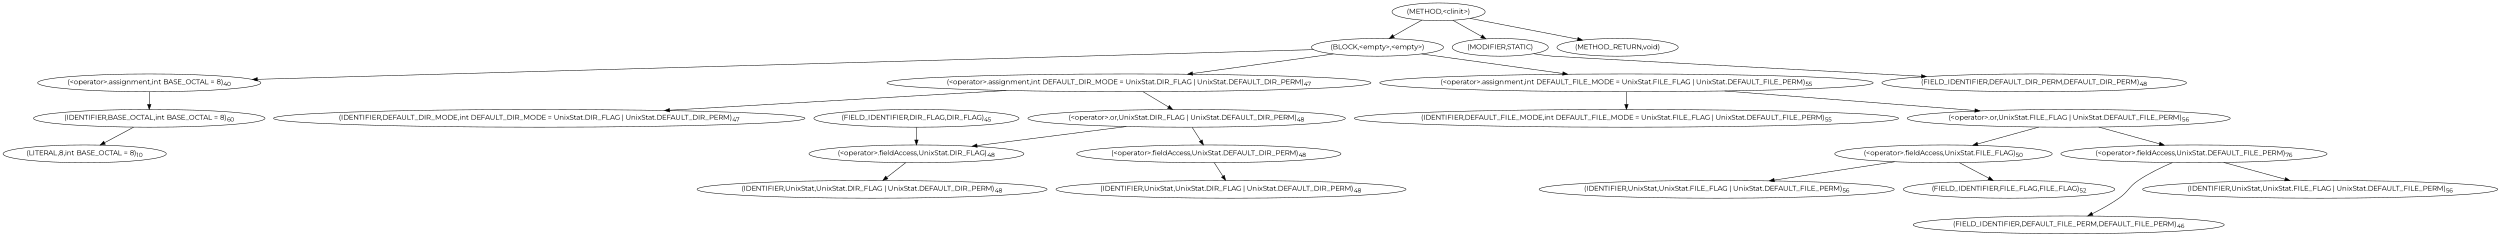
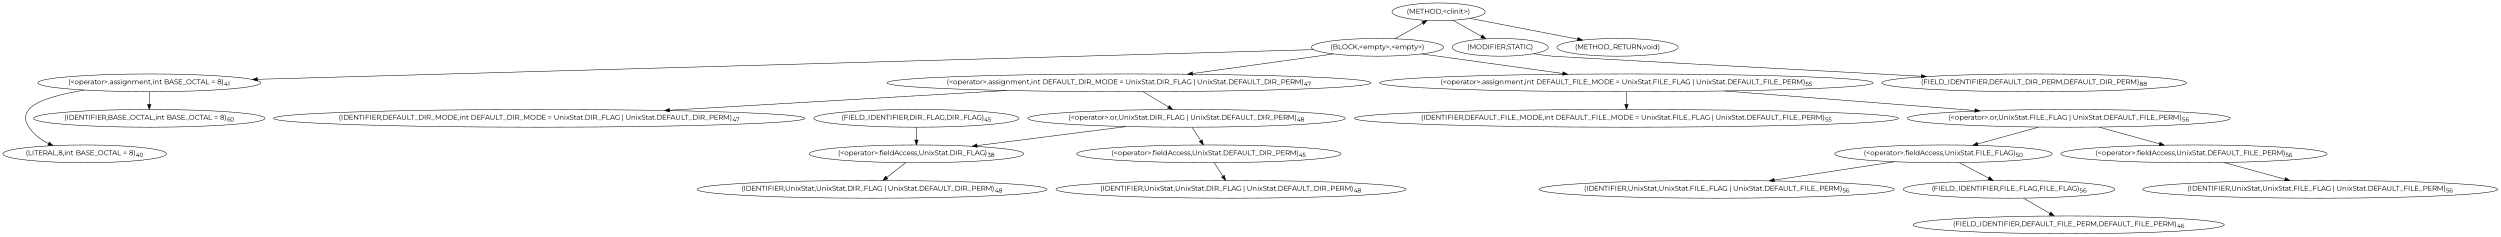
(1408, 28) -> (1409, 31)
(227, 82) -> (227, 82)
(2143, 82) -> (2143, 82)
(119, 135) -> (35, 105)
(140, 153) -> (140, 153)
(991, 153) -> (991, 153)
(1303, 153) -> (1303, 153)
(2289, 153) -> (2289, 153)
(2131, 186) -> (2037, 206)
(2083, 189) -> (2083, 189)
